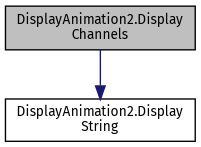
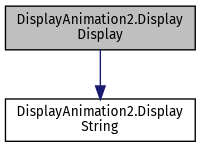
(100, 28) -> (100, 28)
